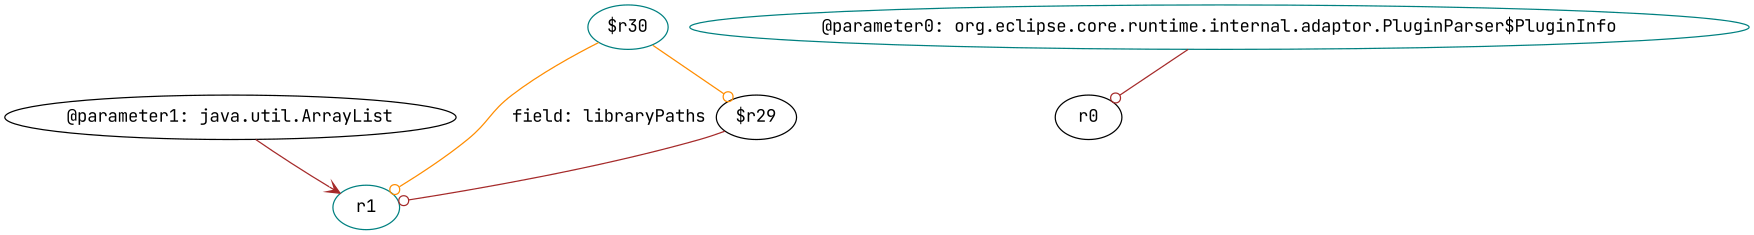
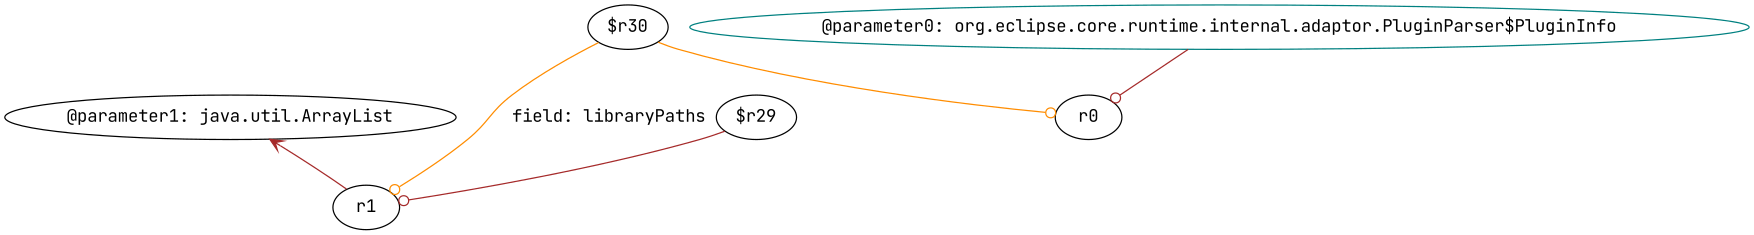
(628, 27) -> (628, 27)
(688, 70) -> (850, 87)
(292, 164) -> (314, 167)
(366, 207) -> (366, 207)
